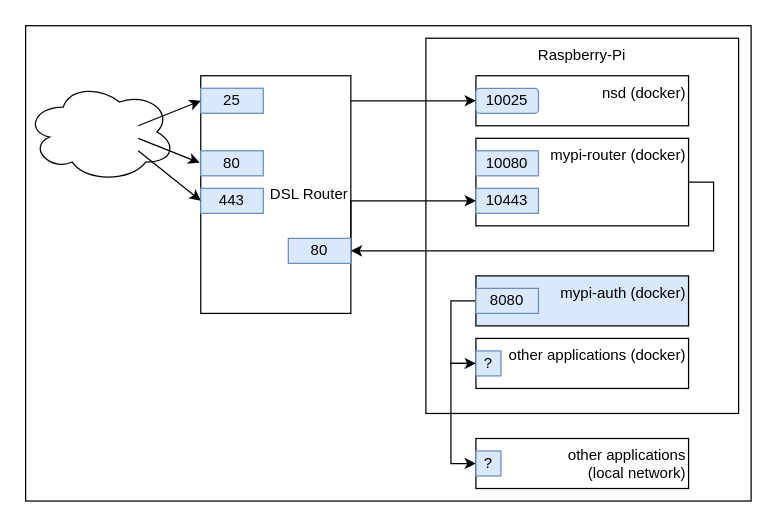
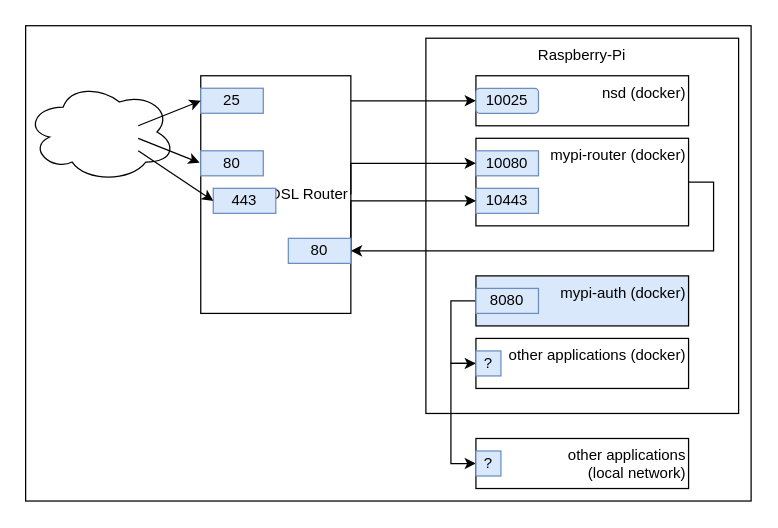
none -> (408, 163)
(232, 201) -> (244, 201)
